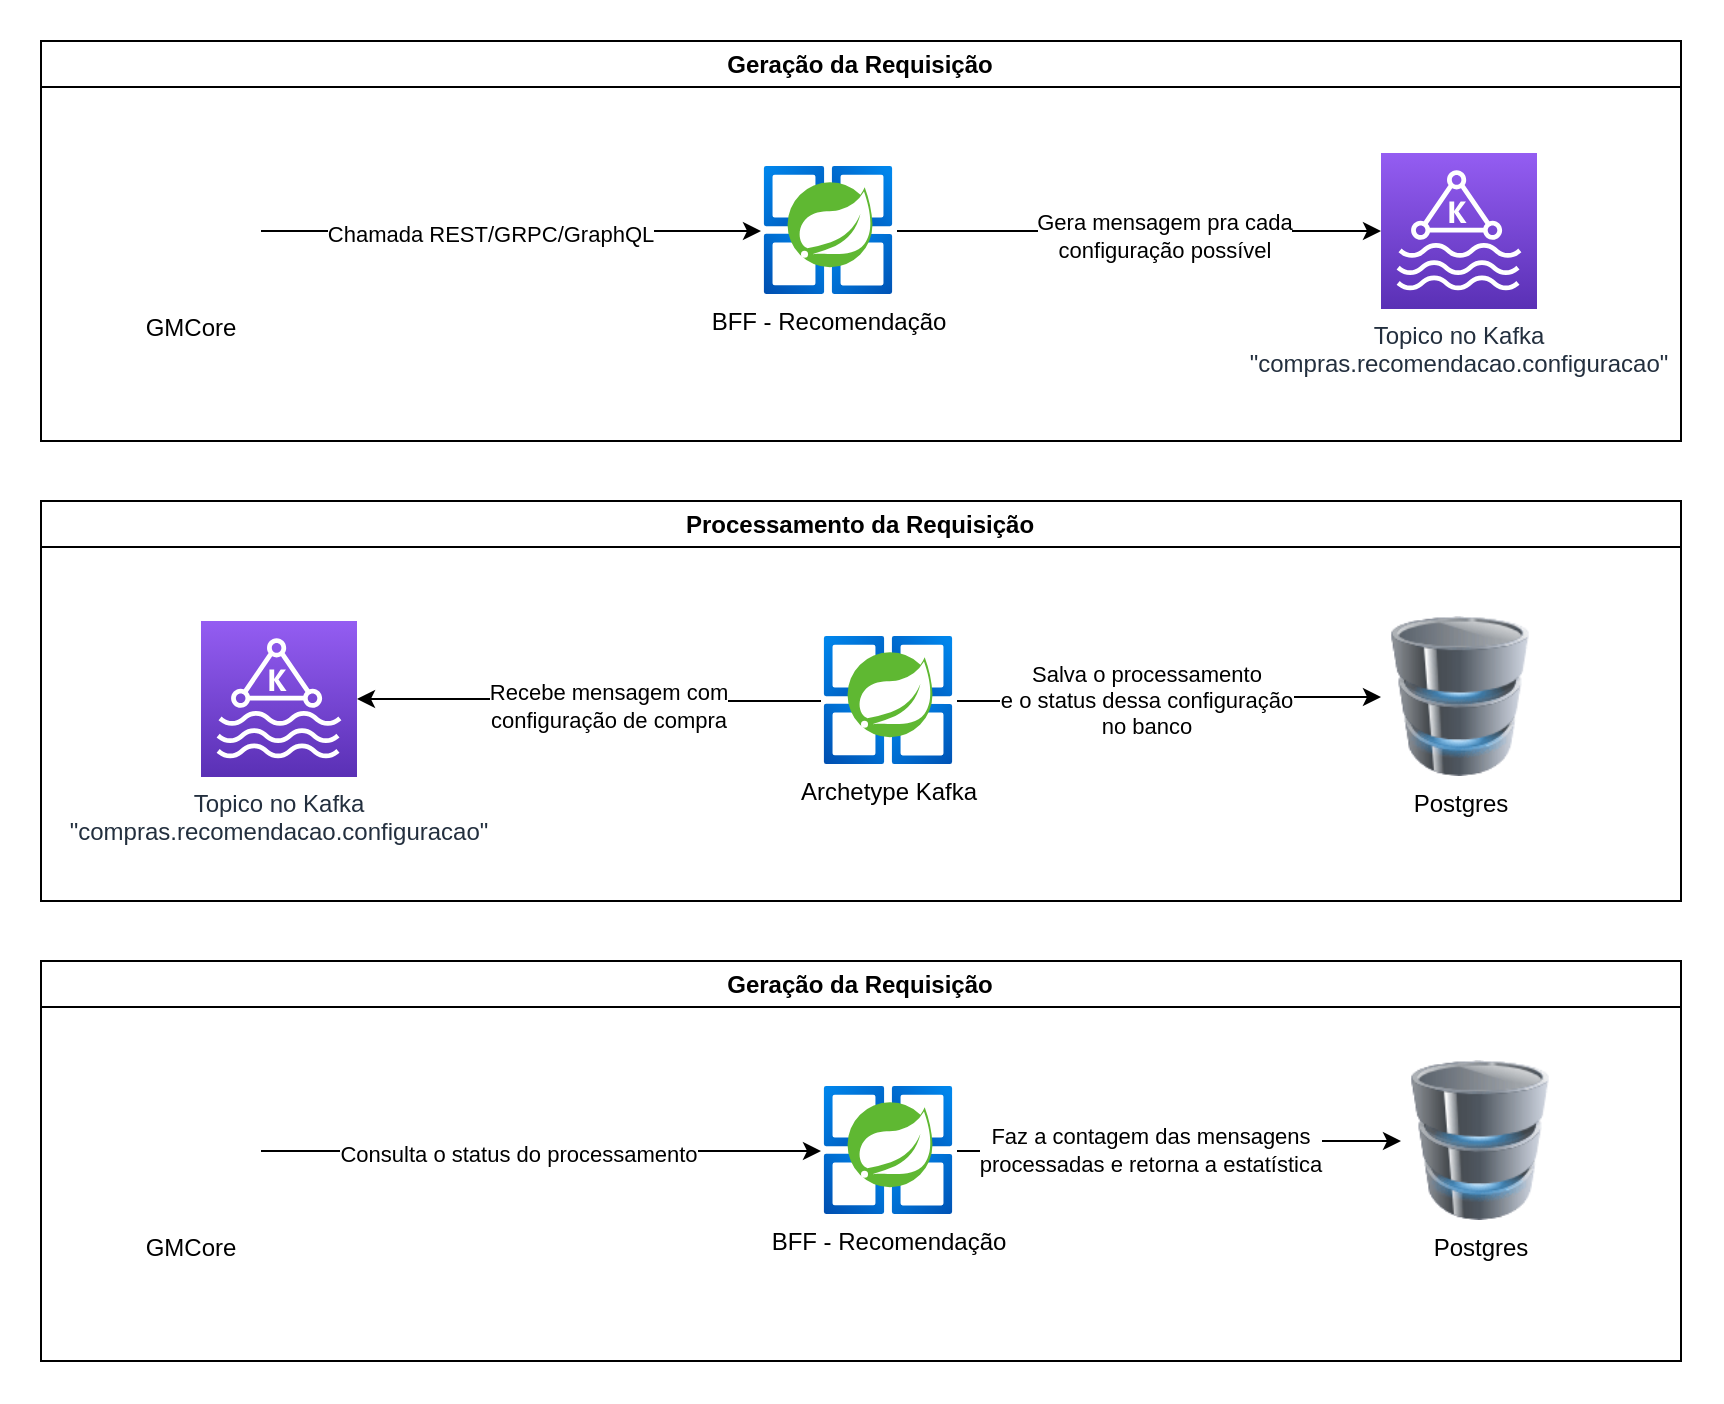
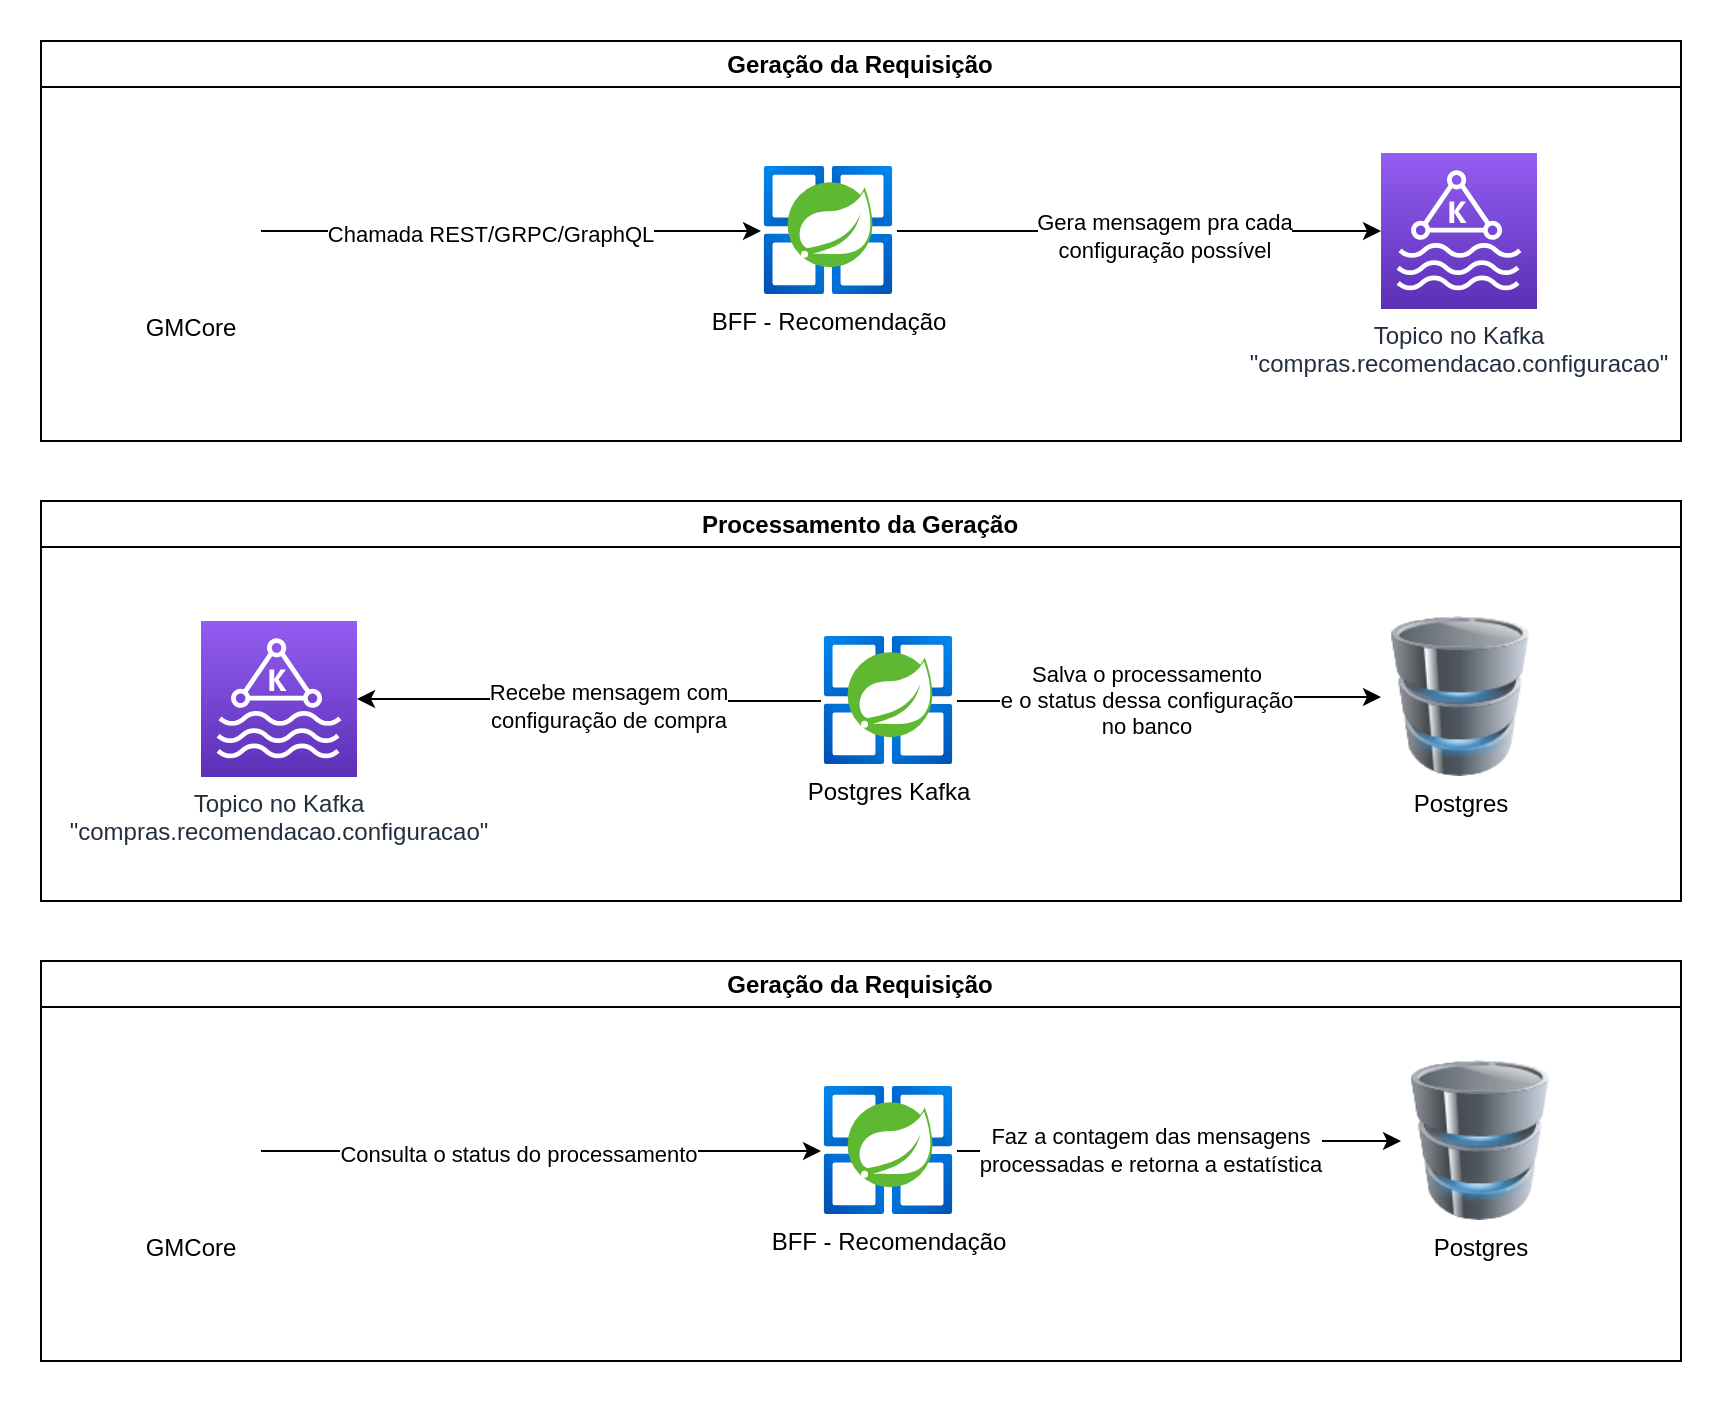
(860, 525) -> (860, 525)
(890, 793) -> (890, 793)
